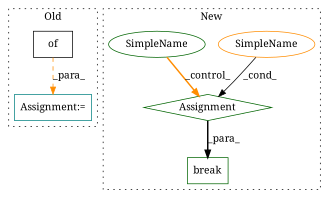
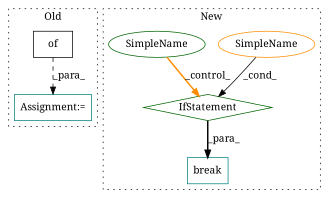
(53, 72) -> (53, 72)
(208, 108) -> (208, 108)
(208, 171) -> (208, 171)
